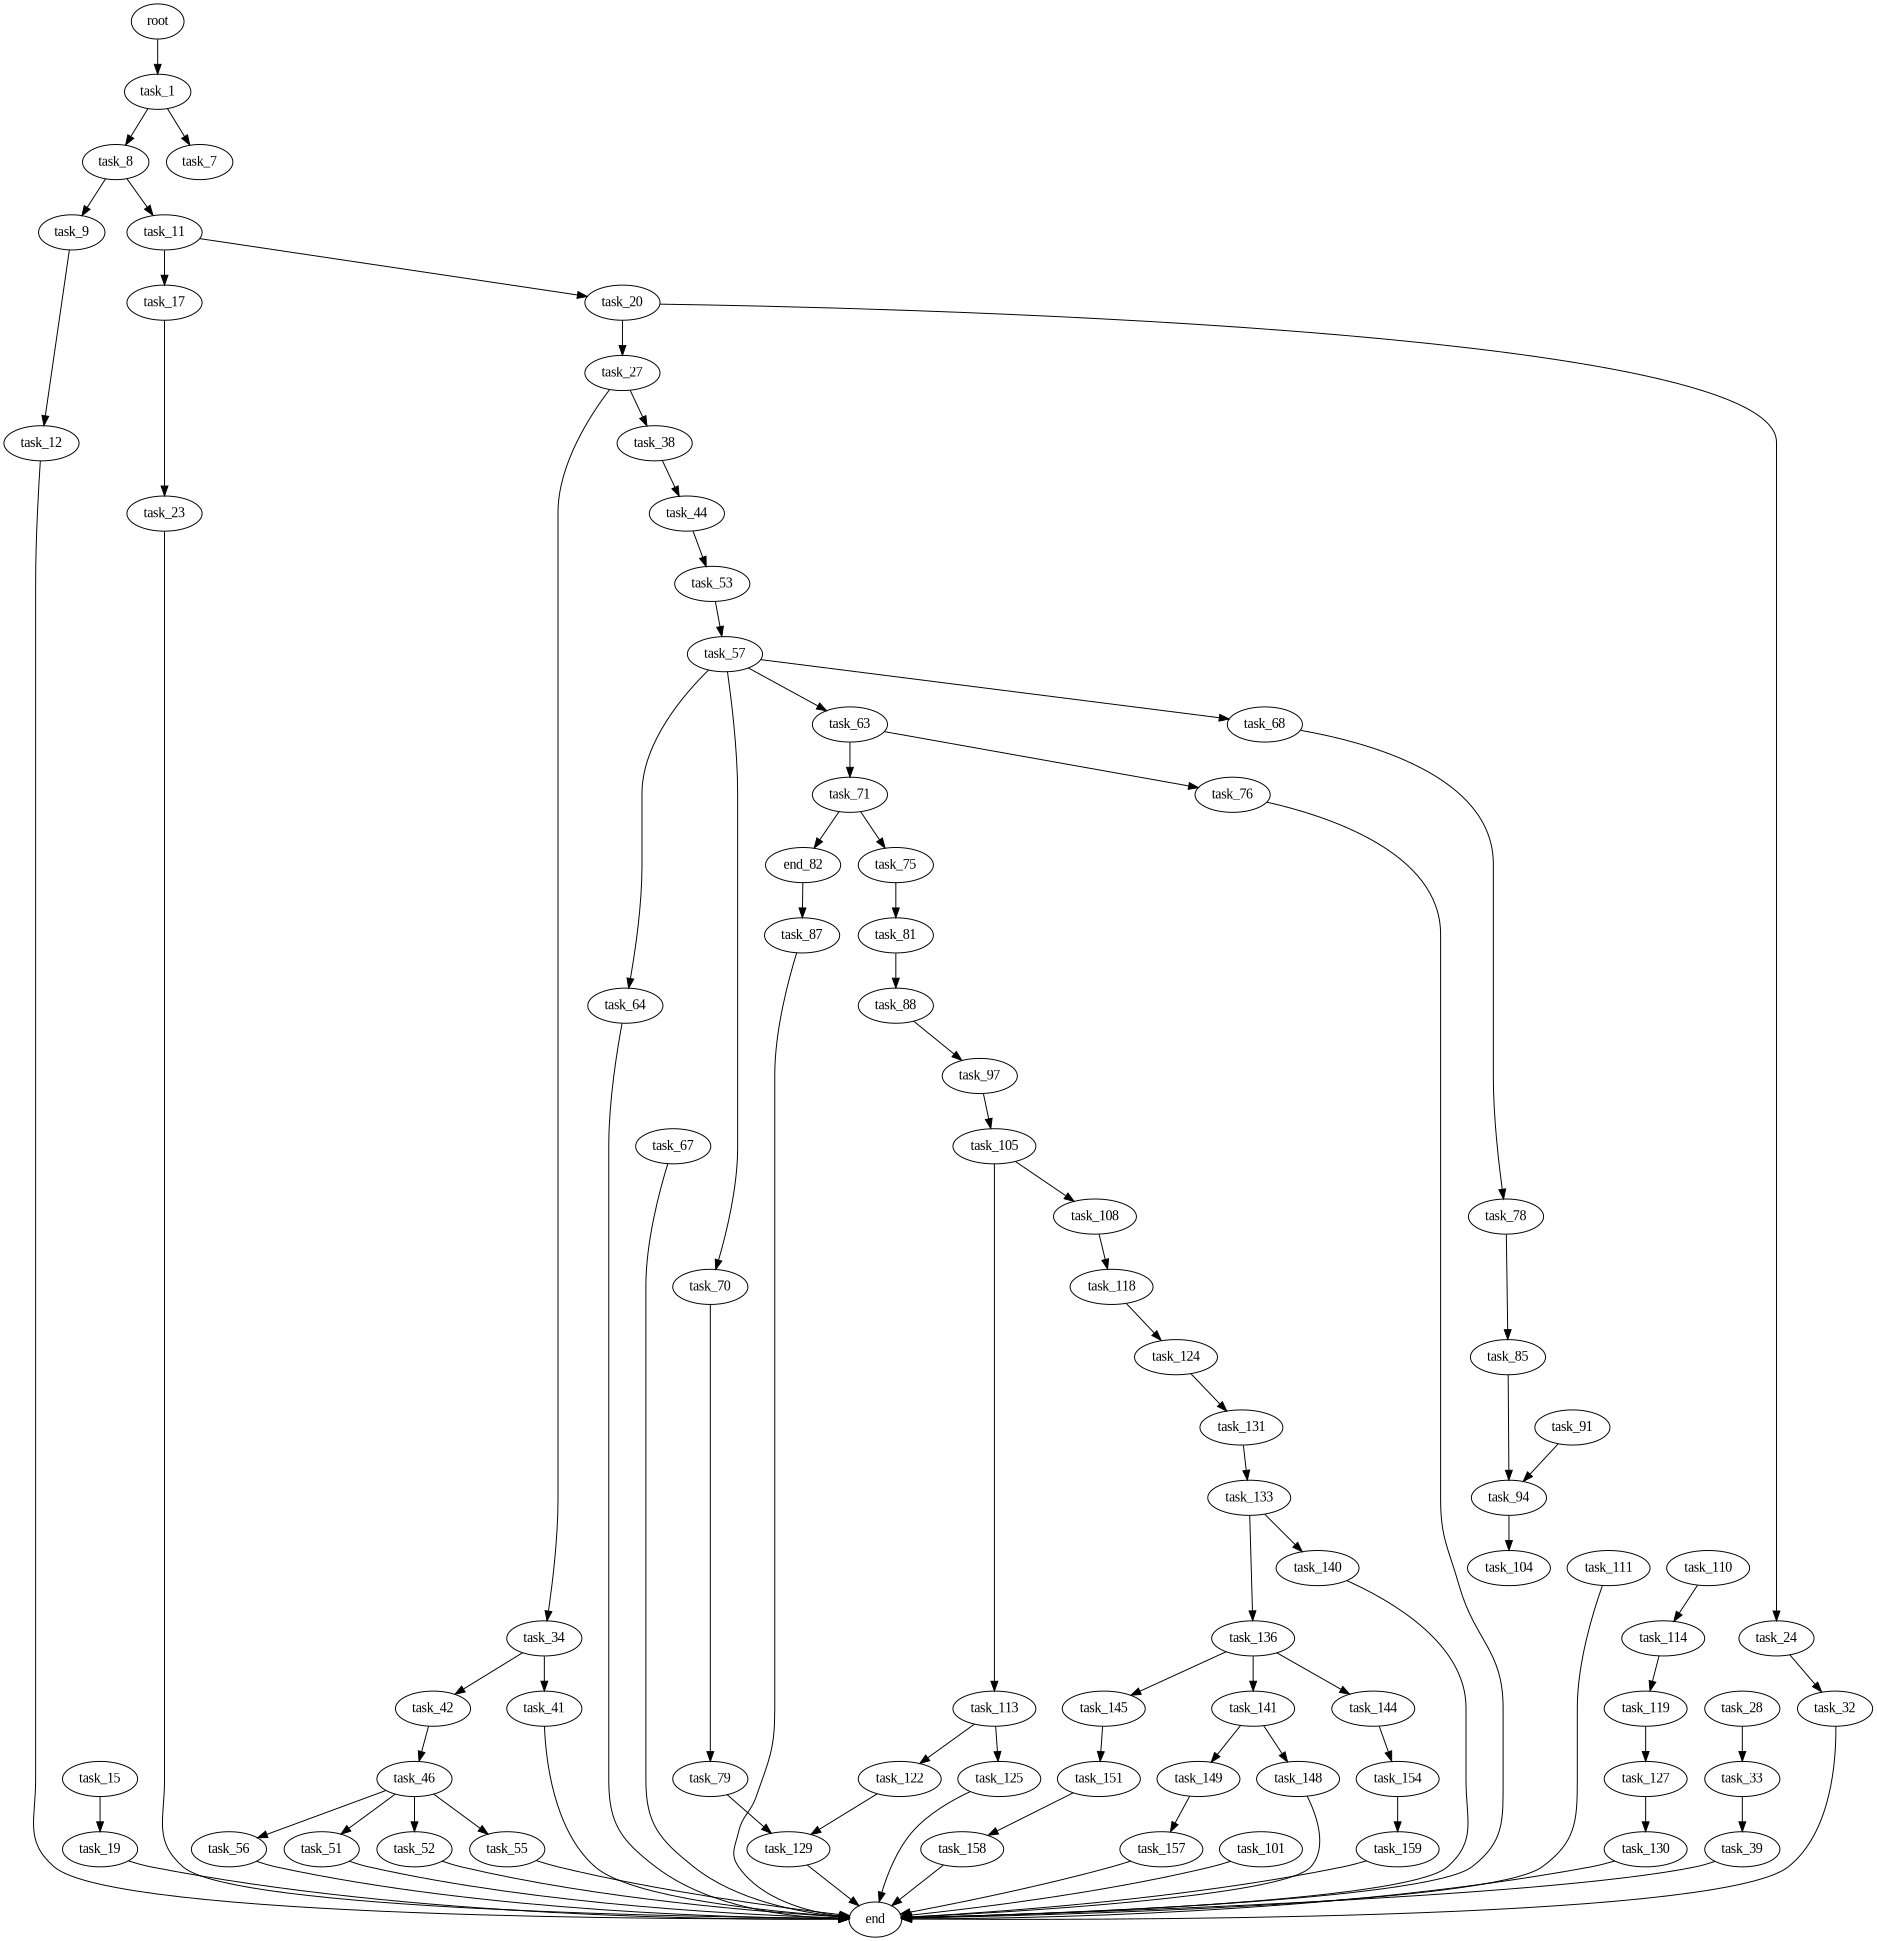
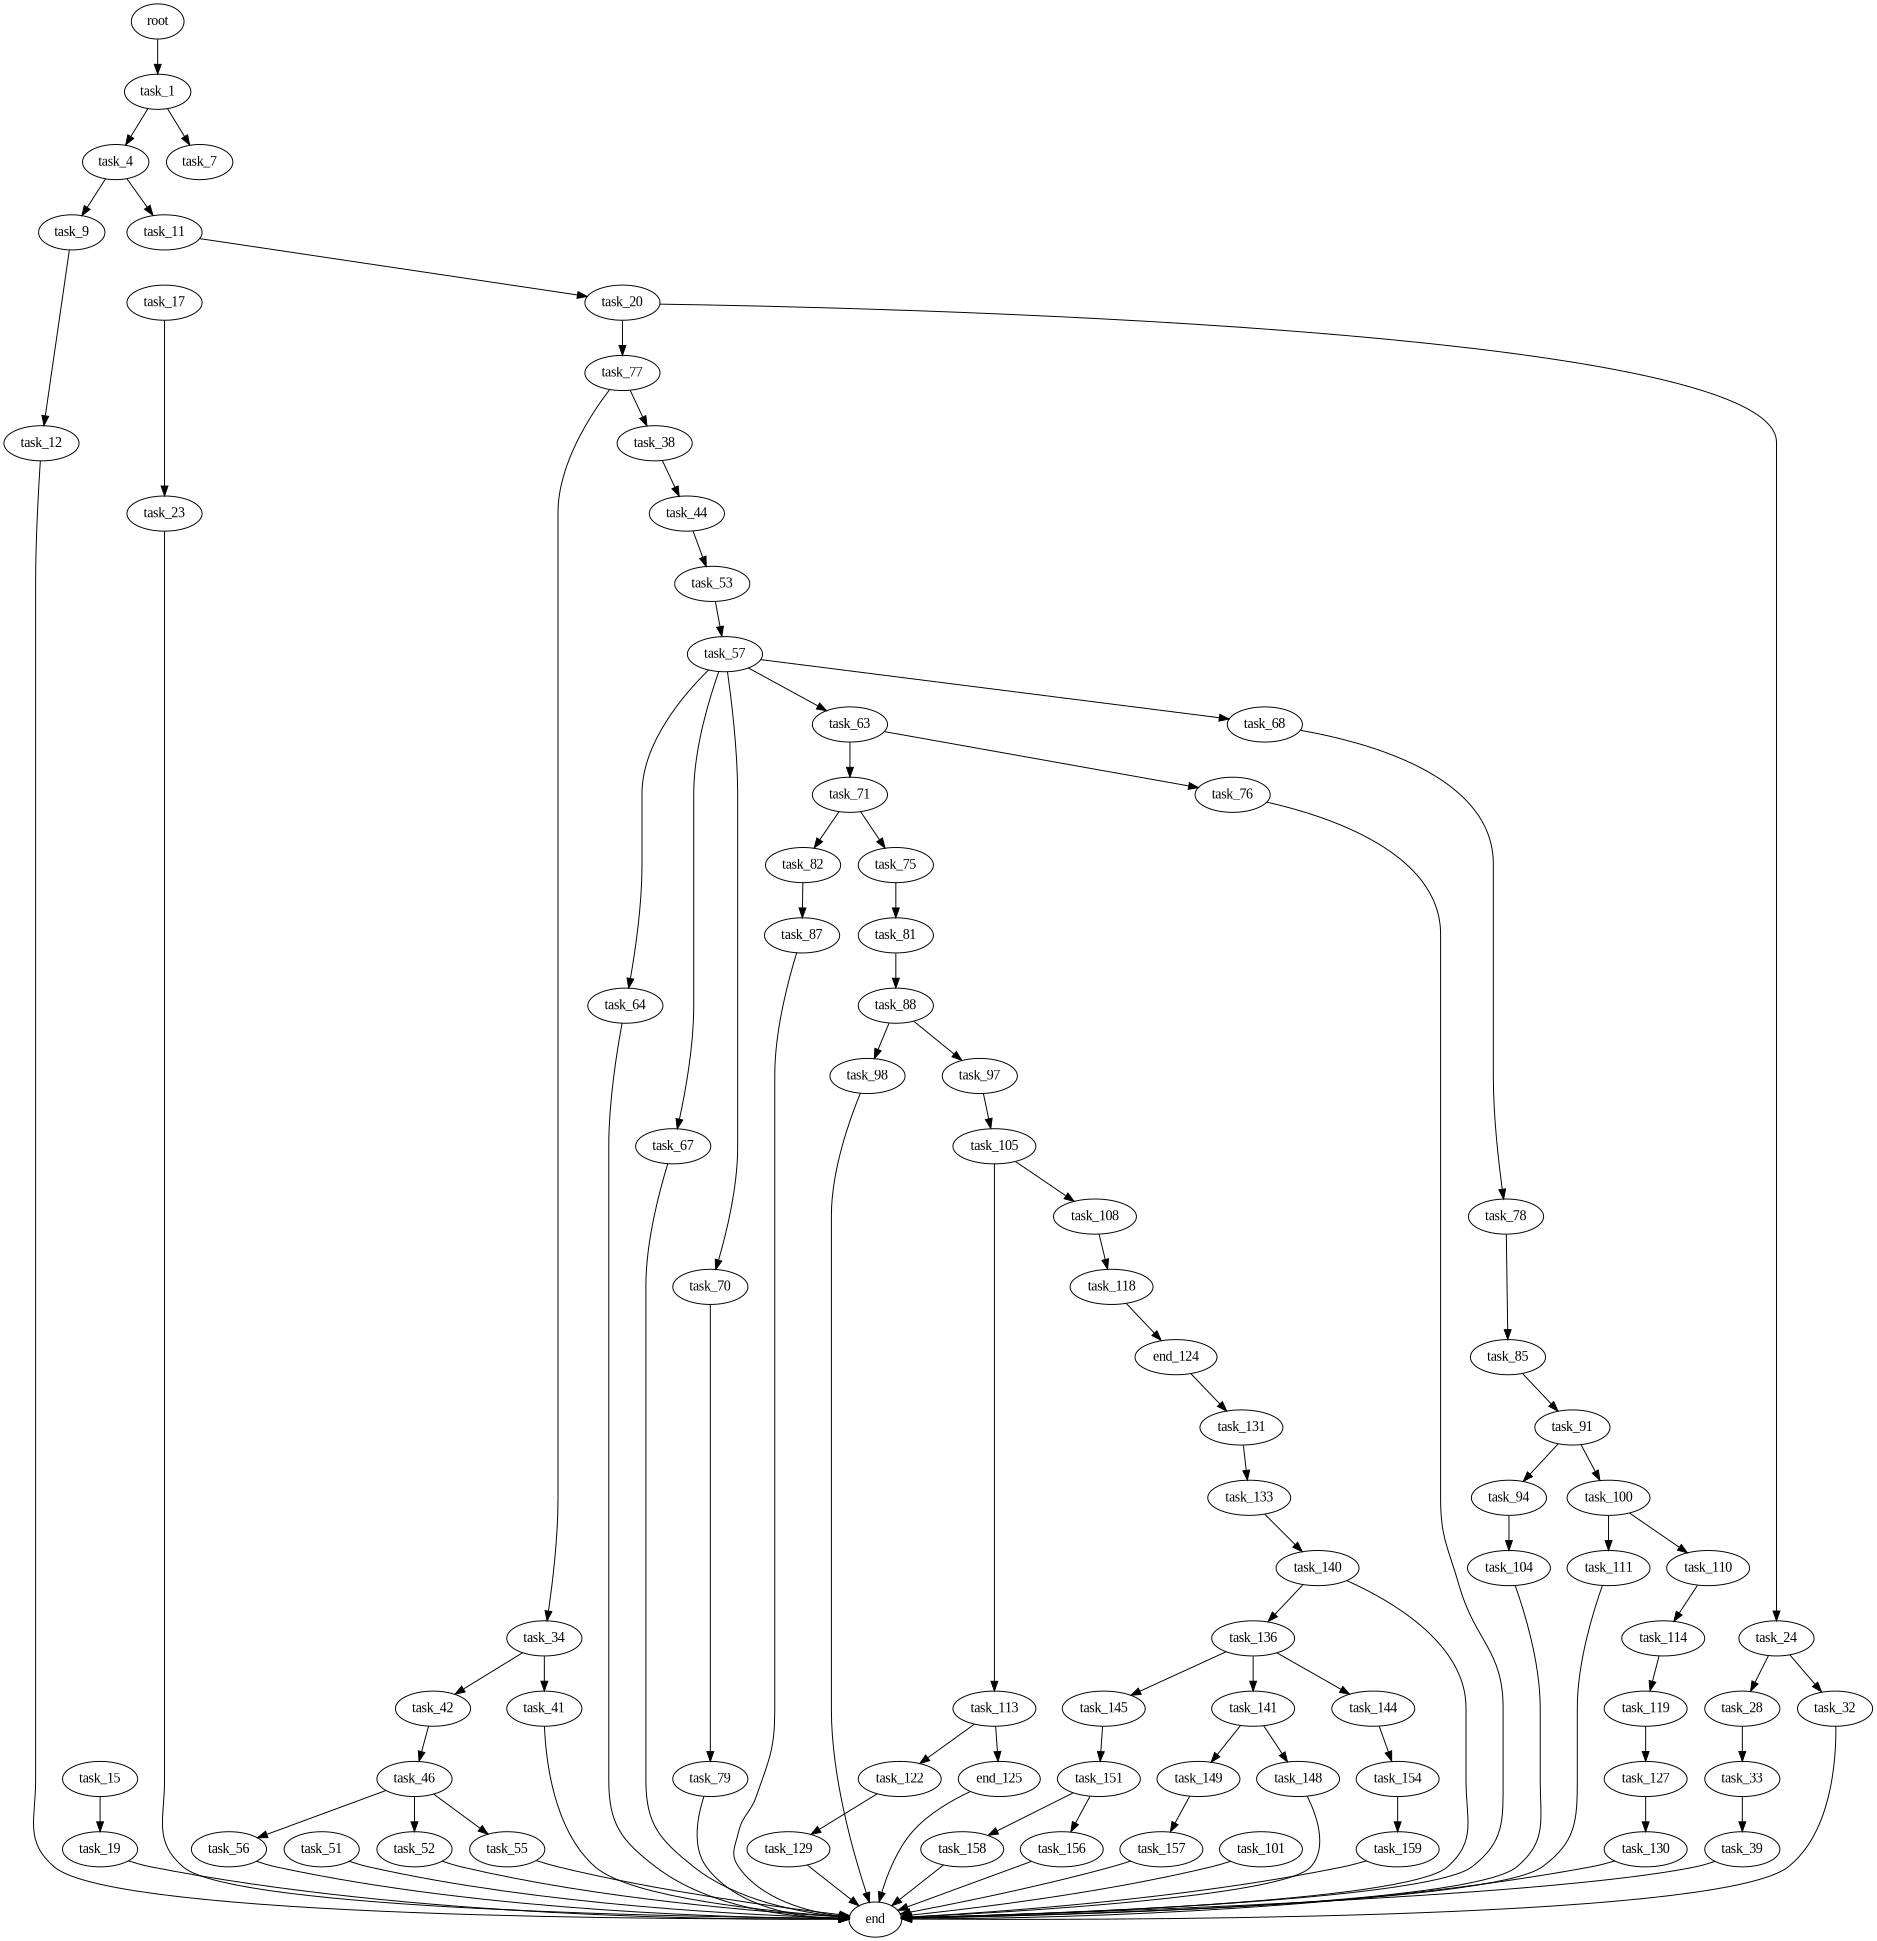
(116, 162) -> (116, 162)
(165, 263) -> none
(622, 373) -> (622, 373)
(803, 865) -> (803, 865)
none -> (694, 894)
none -> (868, 1076)
(1176, 1357) -> (1176, 1357)
(1509, 1422) -> (1537, 1389)
none -> (1609, 1498)
(1251, 1563) -> (1289, 1599)
none -> (1762, 1669)
(999, 1779) -> (999, 1779)
(743, 1808) -> (709, 1870)
(372, 1811) -> none
none -> (1062, 1849)
none -> (1495, 1875)
